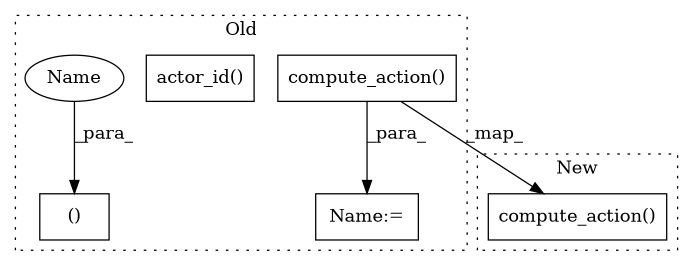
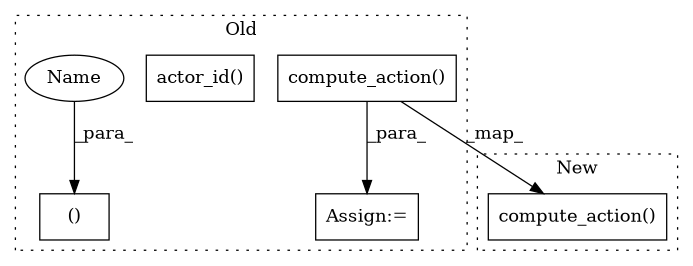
(367, 217) -> (367, 217)
